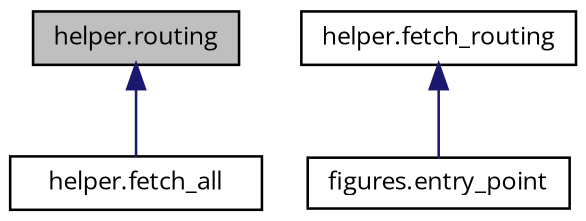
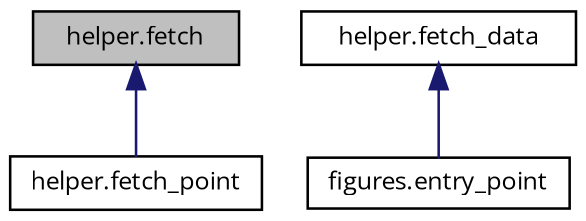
(136, 38) -> (136, 38)
(439, 38) -> (439, 38)
(136, 183) -> (136, 183)
